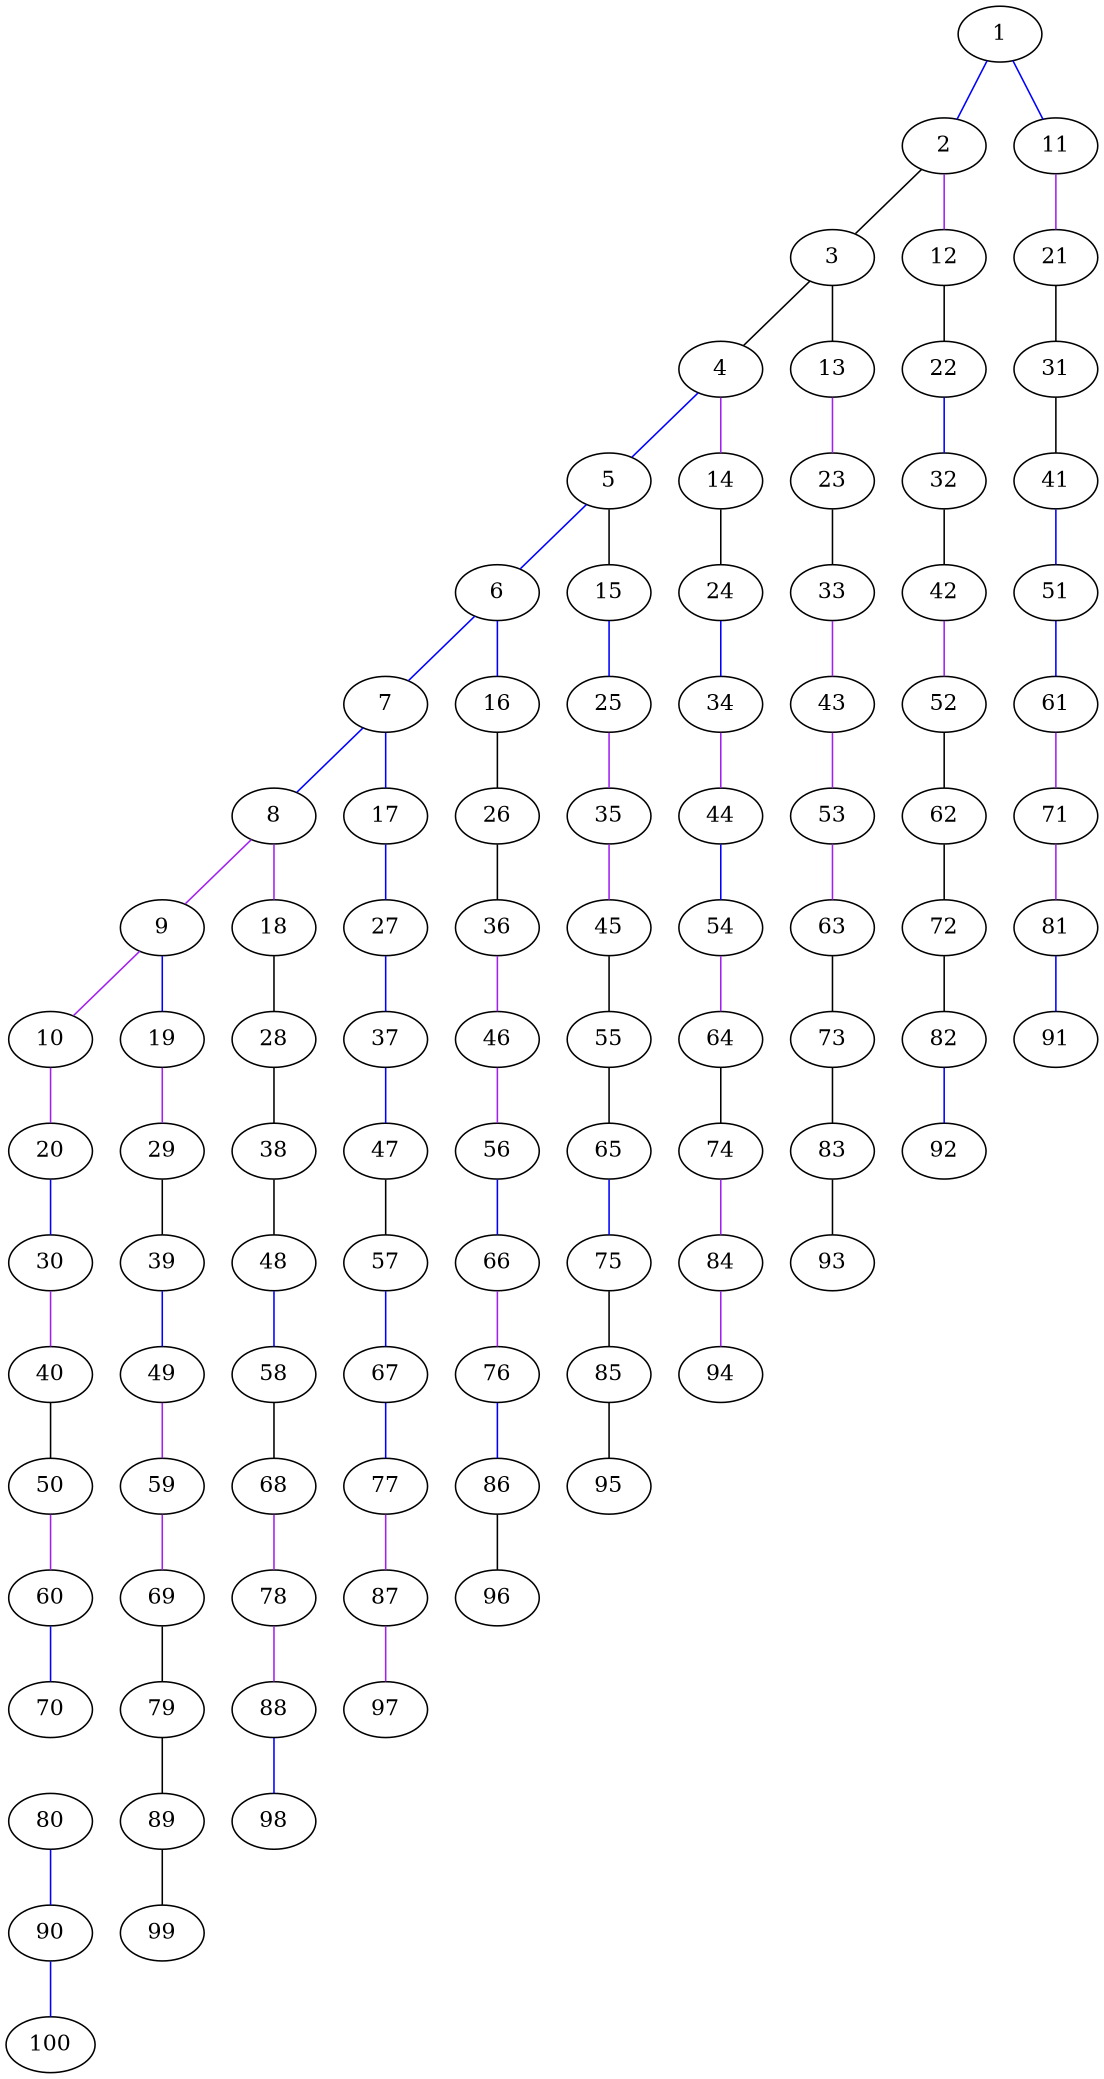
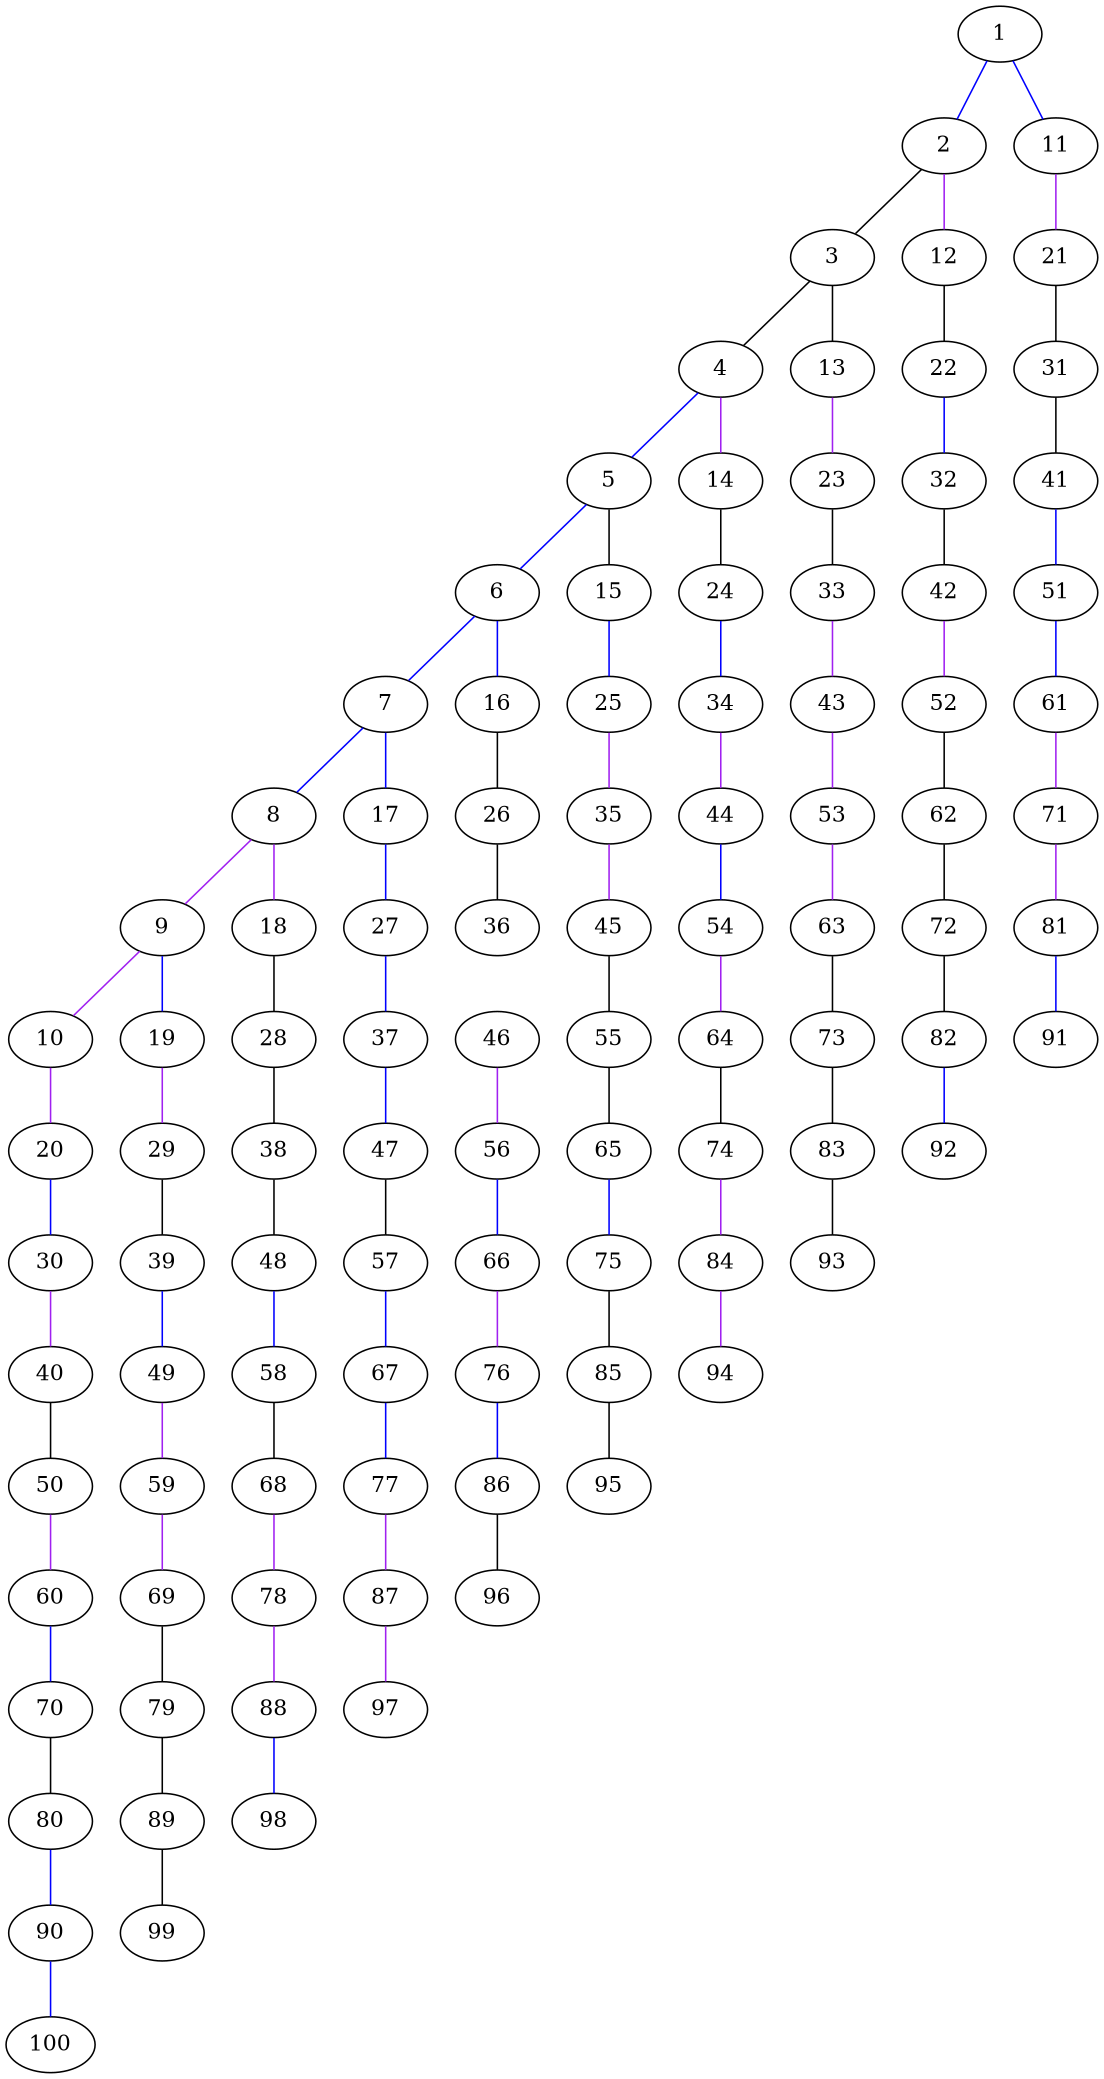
(497, 984) -> none
none -> (51, 1766)
